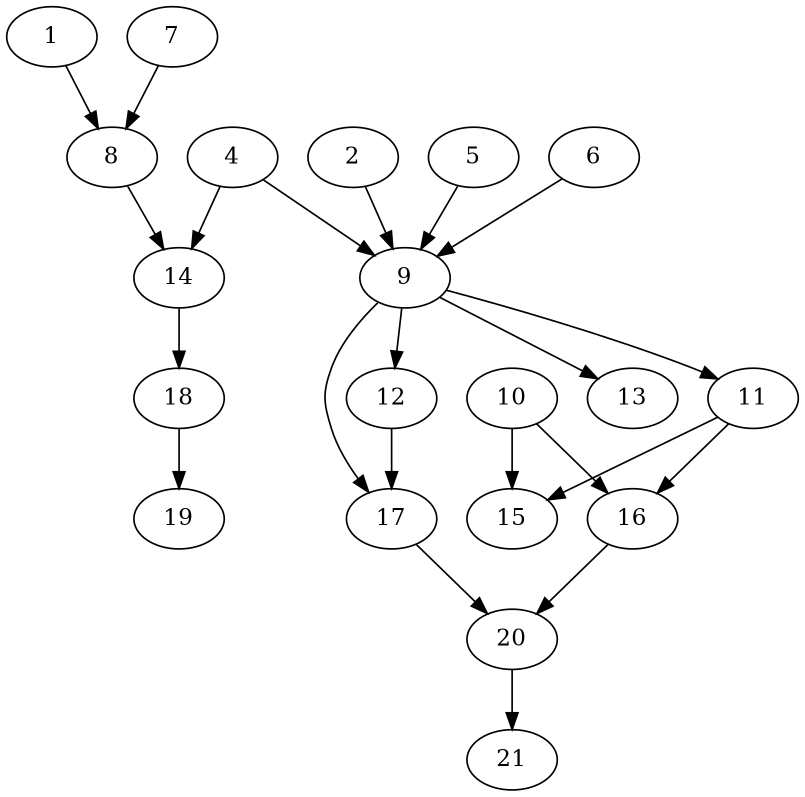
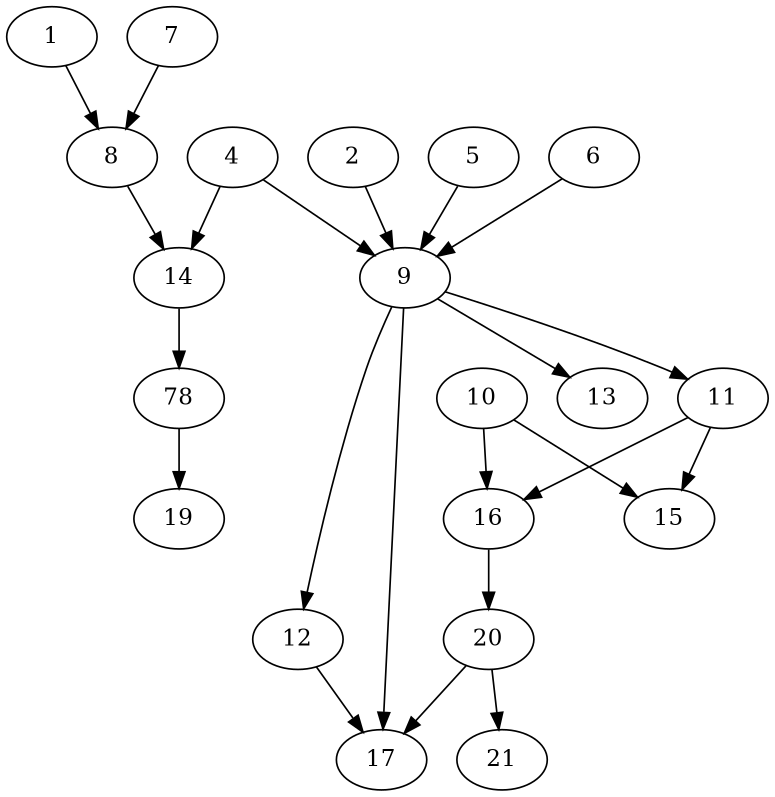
(179, 398) -> (179, 398)
(446, 573) -> (441, 693)
